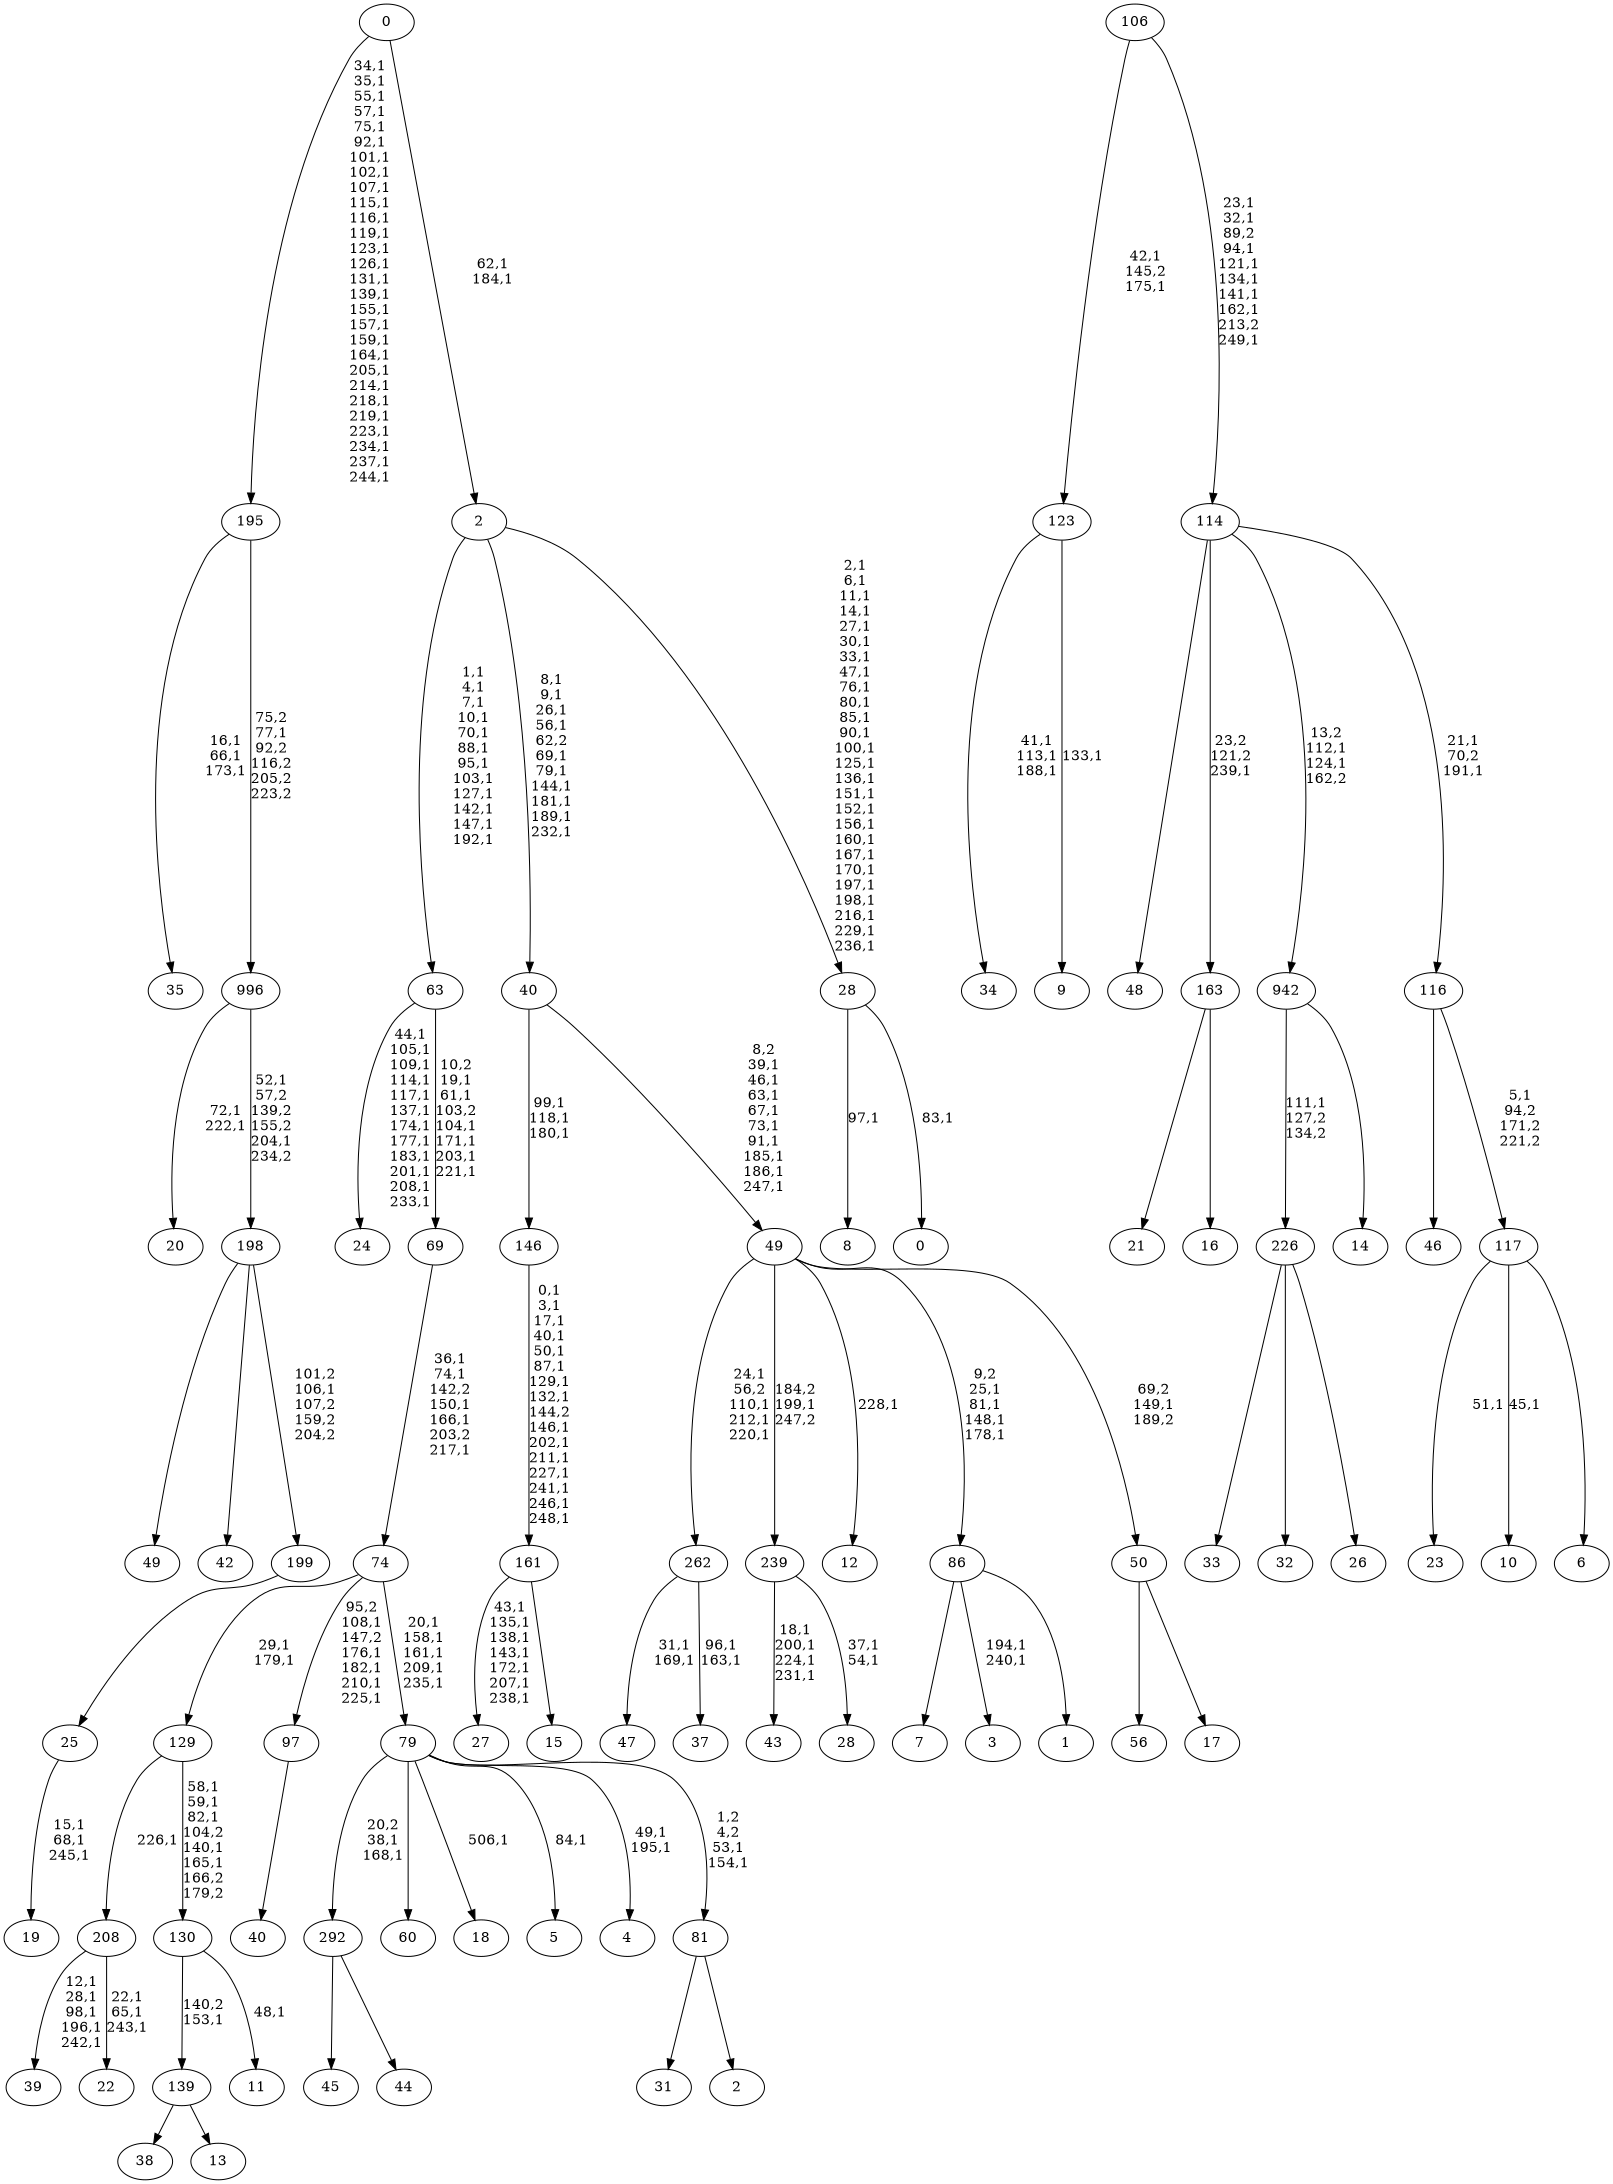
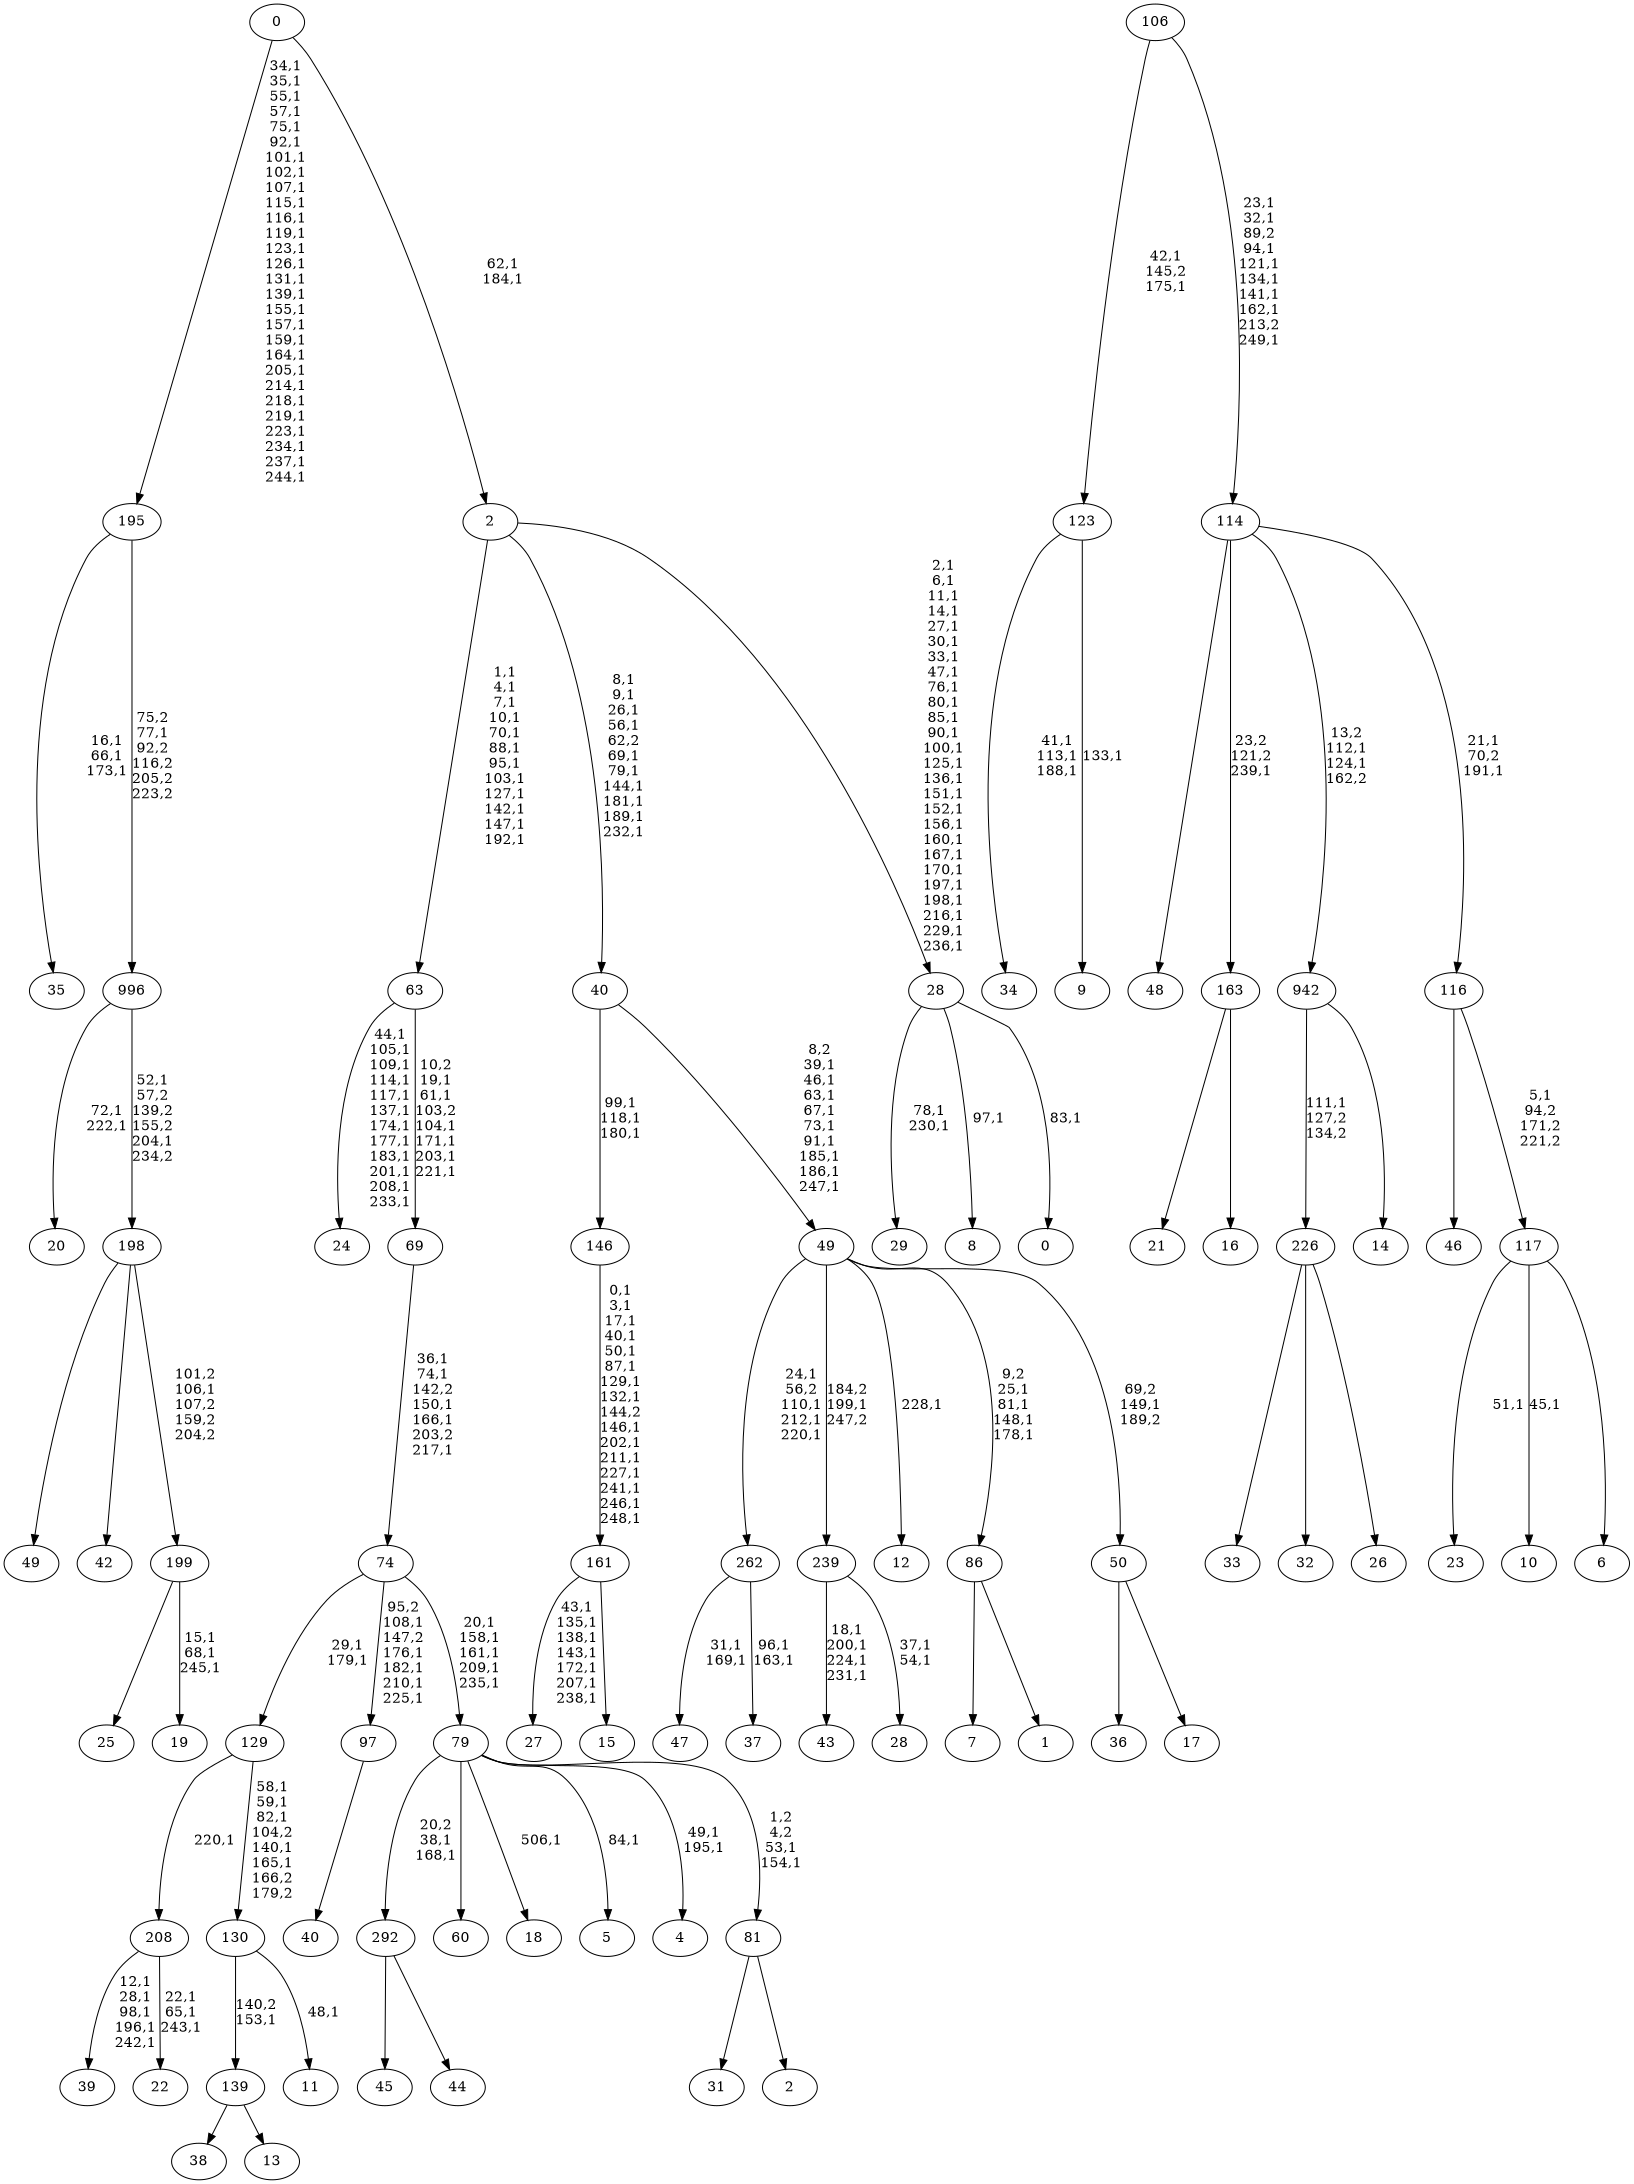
none -> (900, 1247)
(993, 1743) -> none
(1139, 1743) -> (1119, 1743)
(37, 1833) -> (180, 1648)
(158, 1841) -> (215, 1841)
